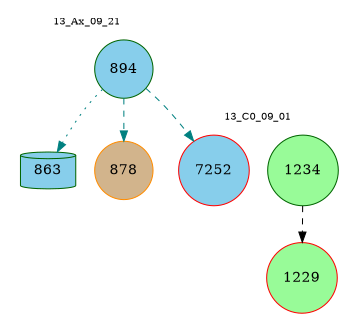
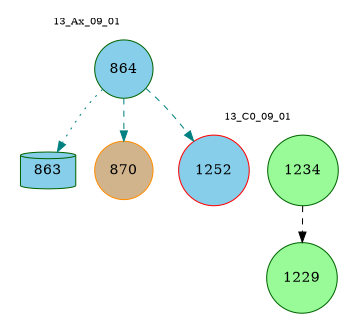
(87, 22) -> (87, 22)
(124, 69) -> (124, 69)
(124, 170) -> (124, 170)
(214, 170) -> (214, 170)
(302, 278) -> (302, 278)
